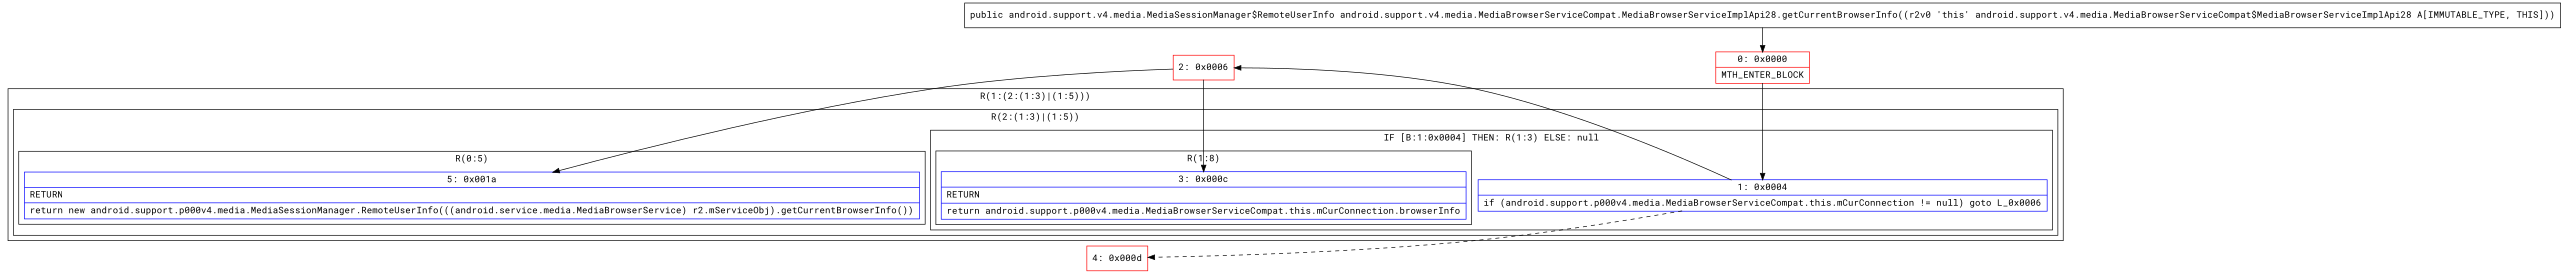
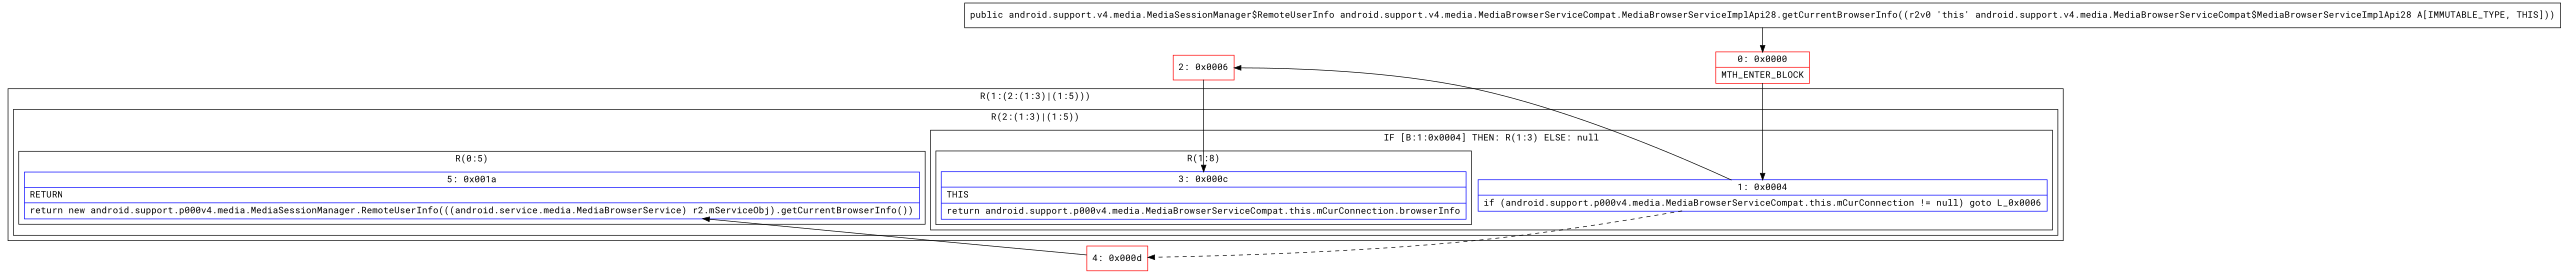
(863, 101) -> (832, 231)
(963, 195) -> (958, 195)
